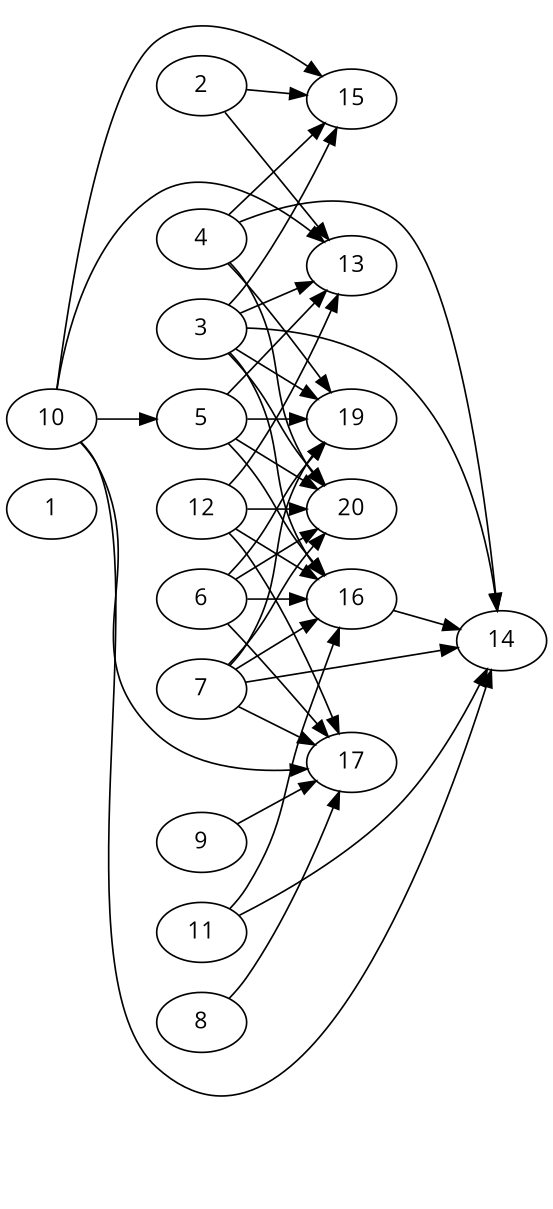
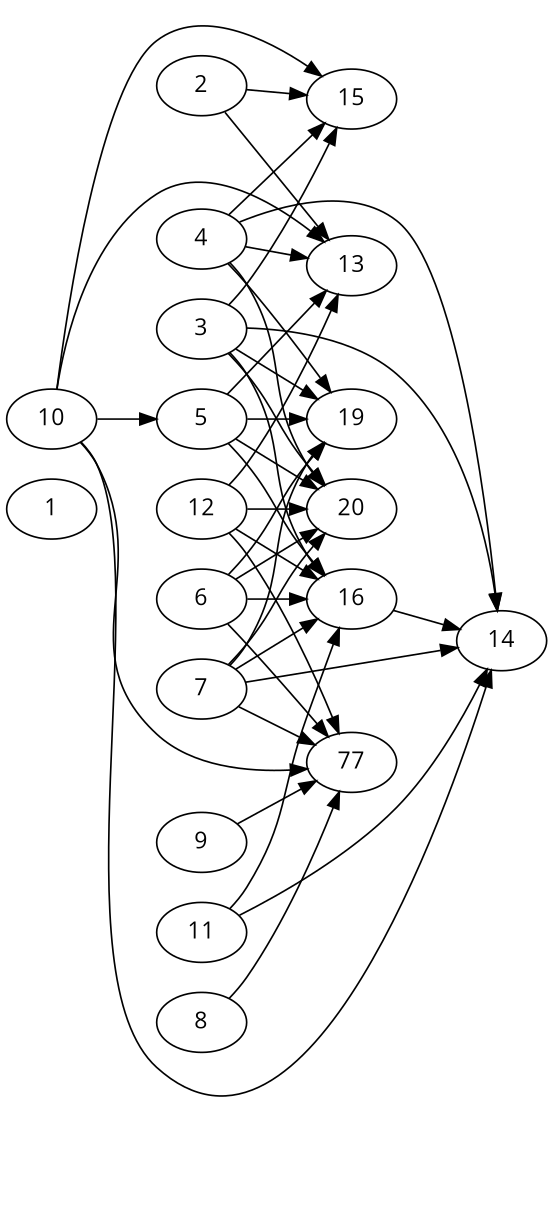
(273, 299) -> (258, 249)
(352, 762) -> (352, 762)
